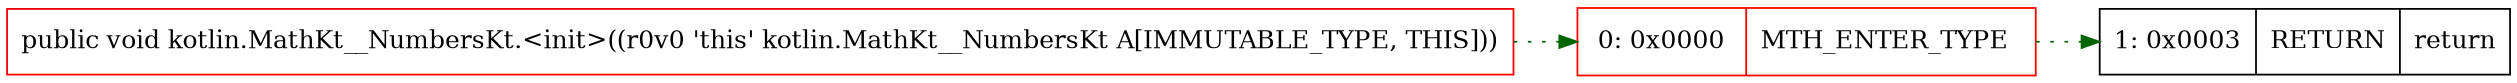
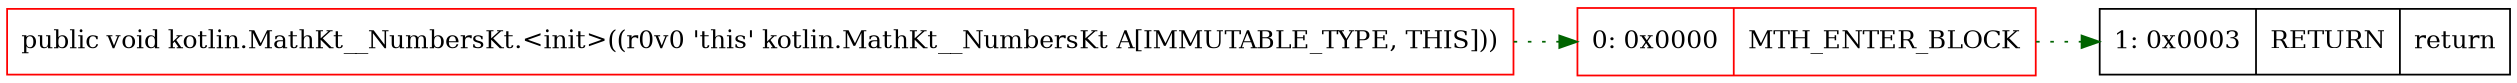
(1885, 41) -> (1885, 41)
